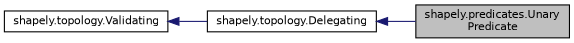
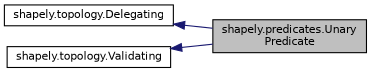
(193, 21) -> (197, 46)
